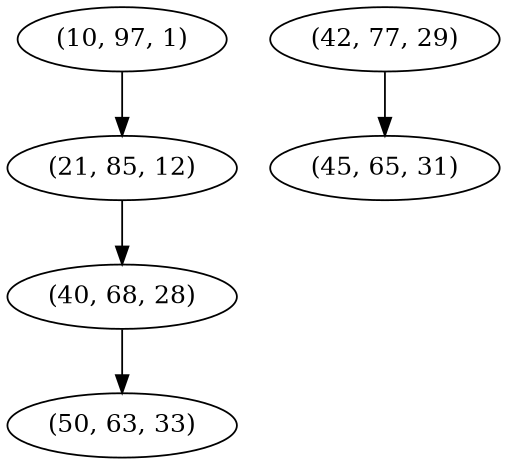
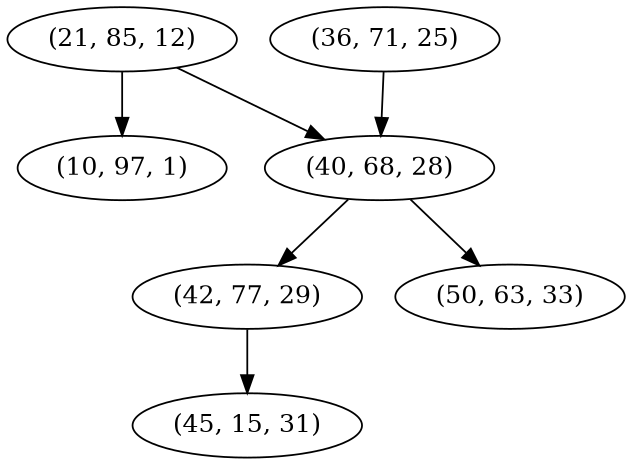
none -> (385, 39)
(122, 95) -> (122, 95)
(385, 168) -> (247, 425)
none -> (320, 226)
